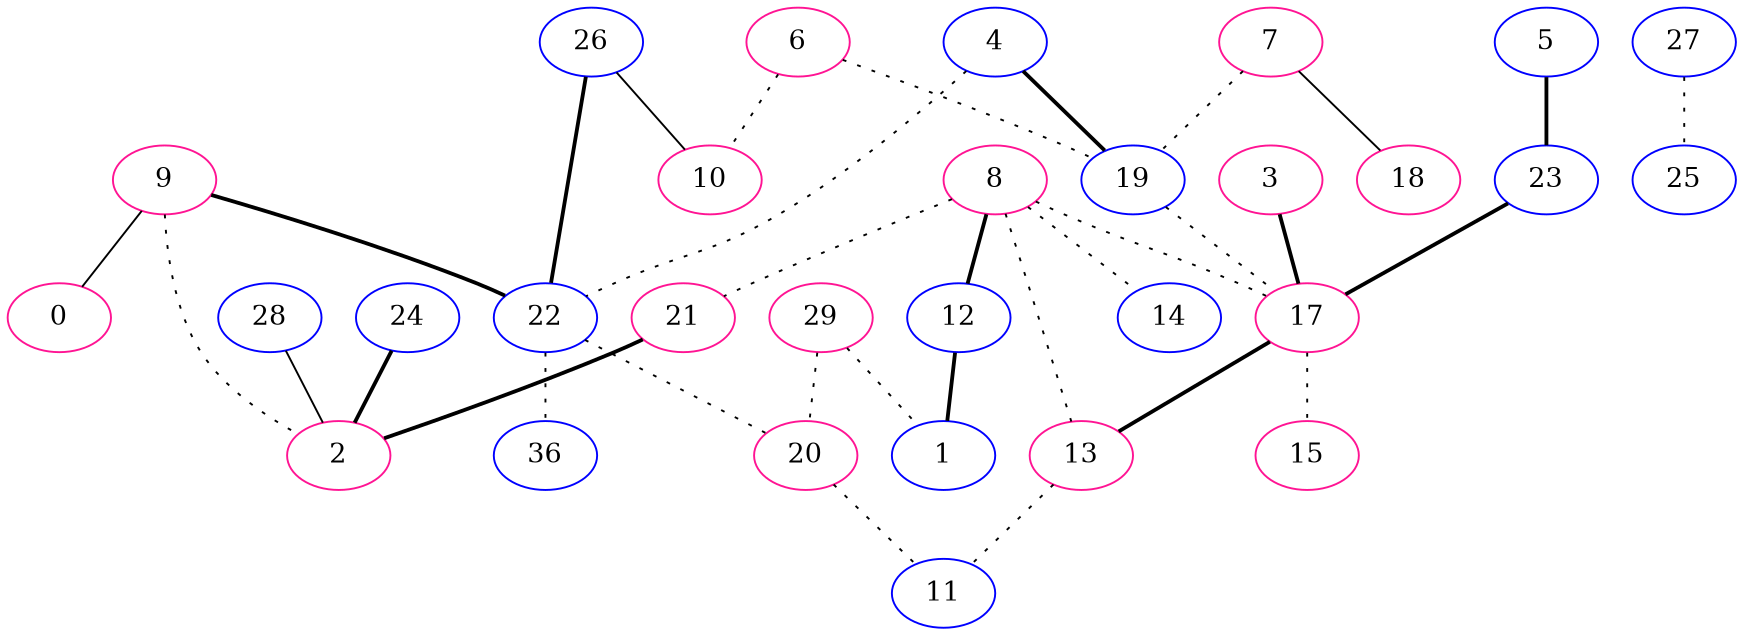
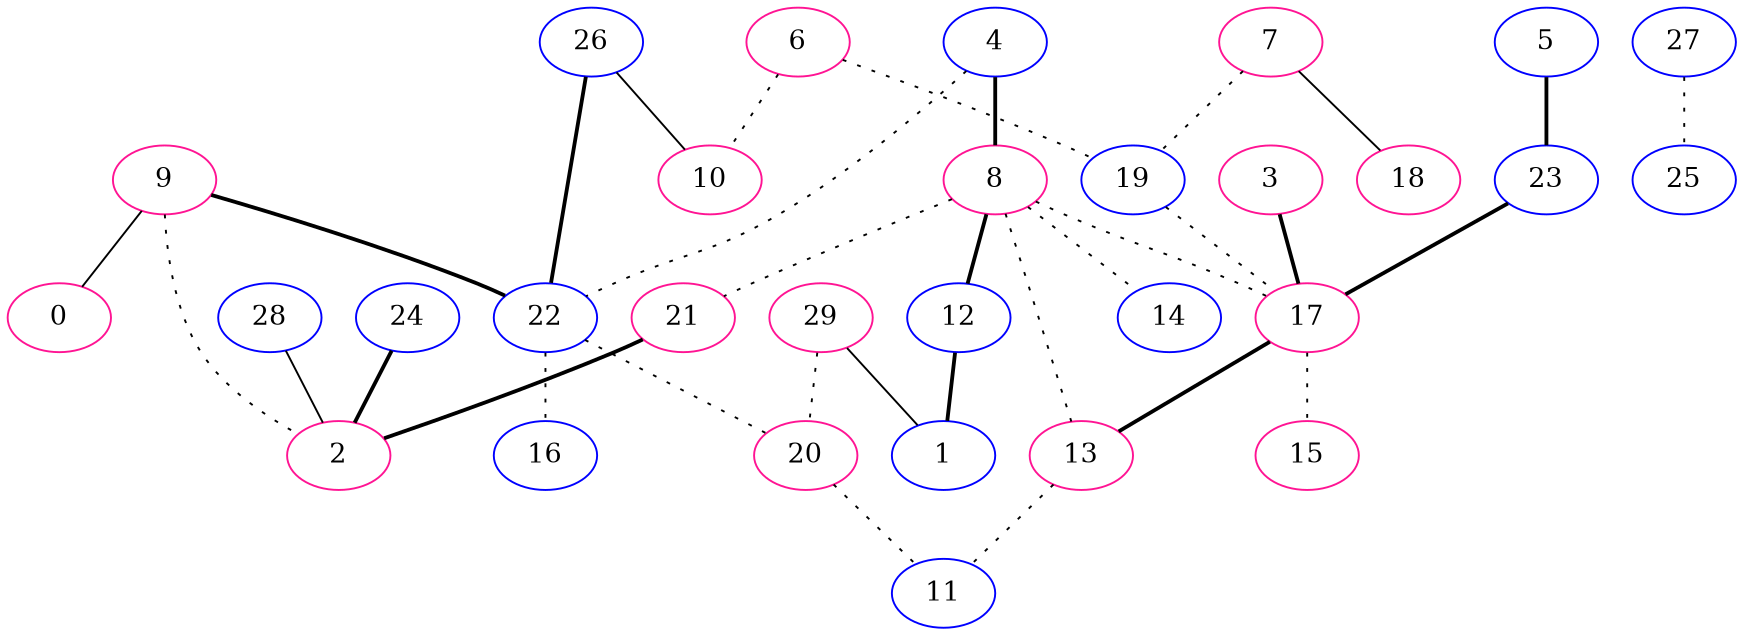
(1064, 111) -> (995, 104)
(882, 387) -> (882, 387)
(545, 456) -> (545, 456)
